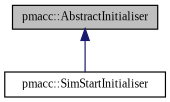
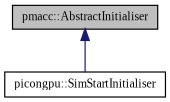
(85, 85) -> (85, 85)
